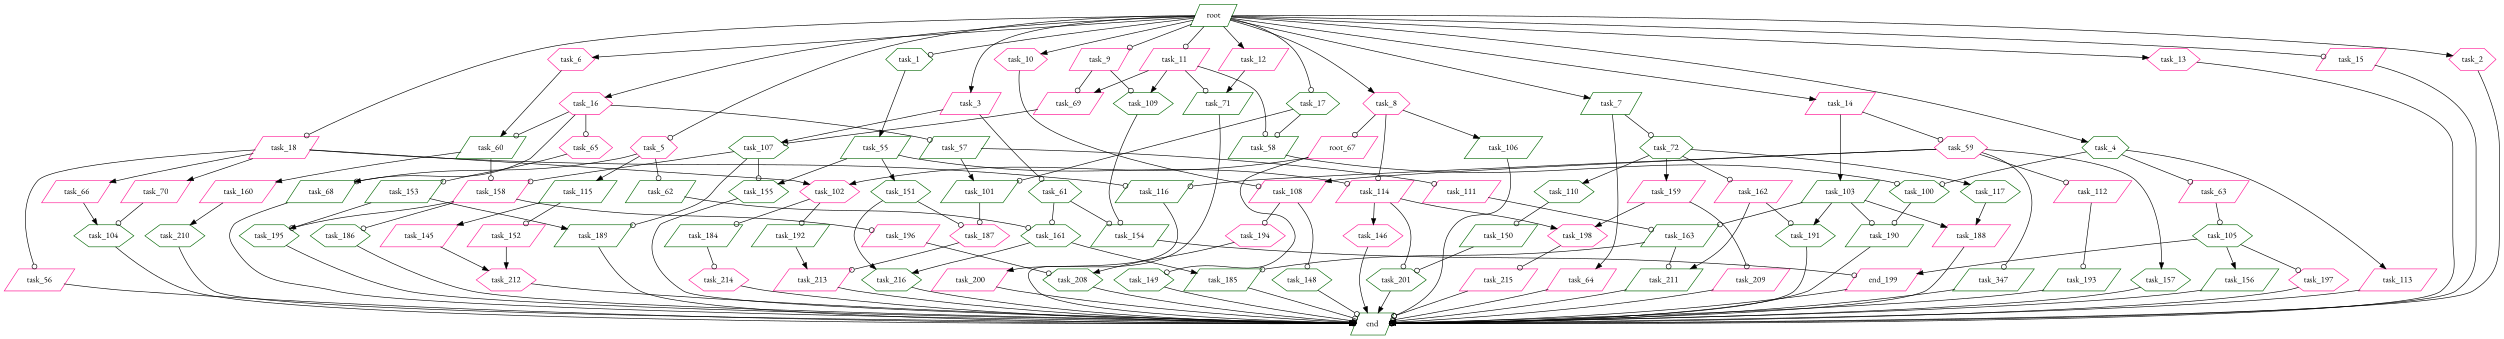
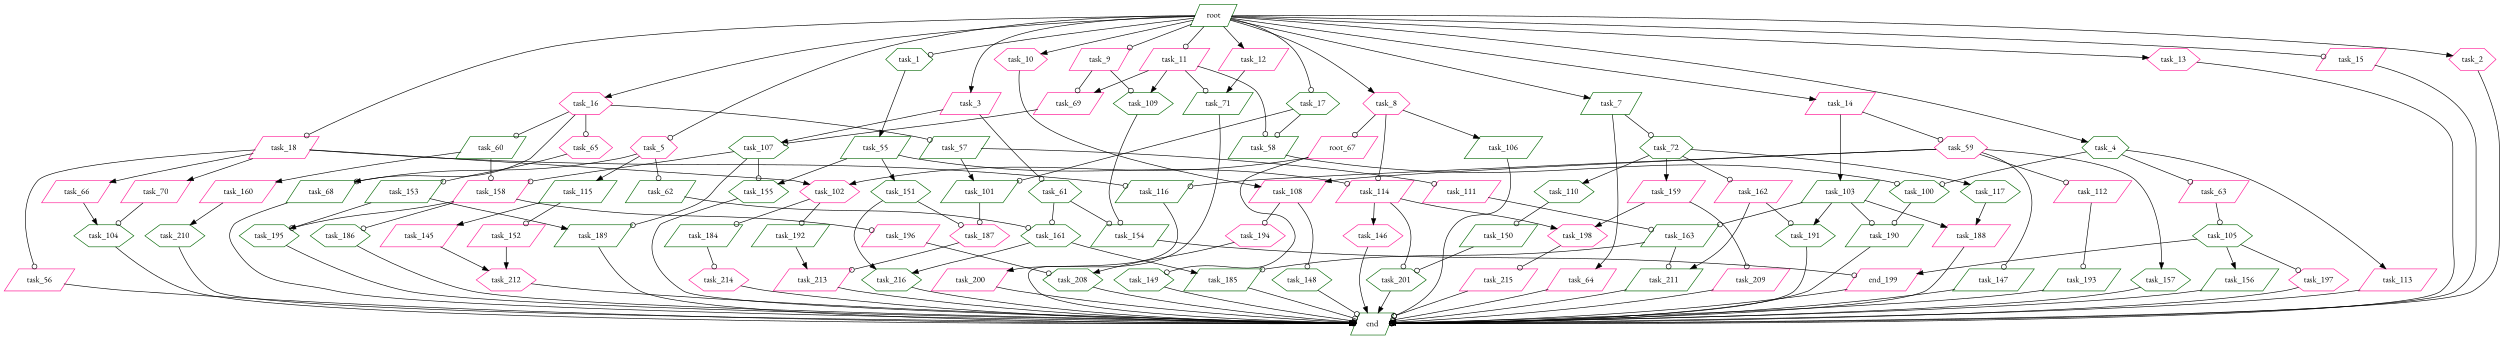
(571, 59) -> none
(1130, 159) -> (1130, 159)
(1993, 280) -> (1993, 280)
